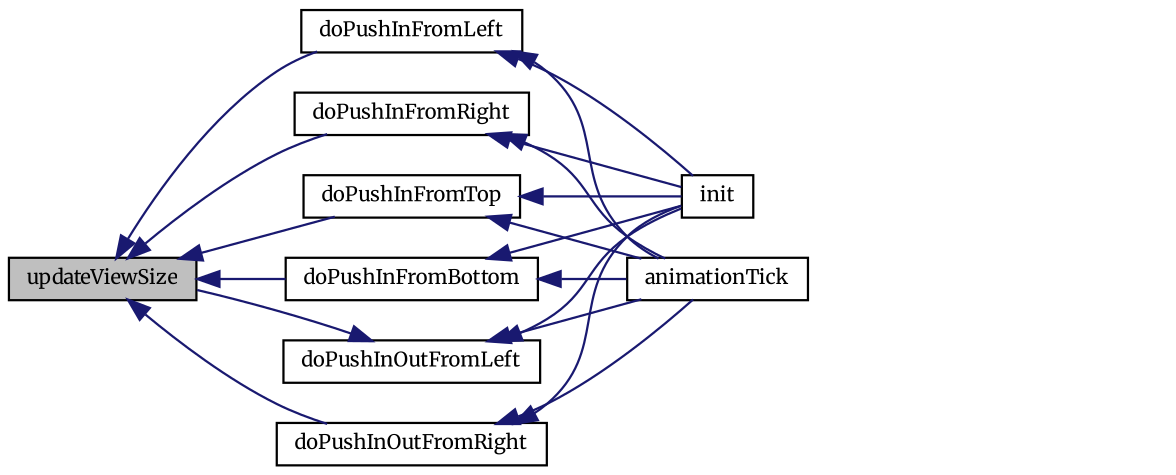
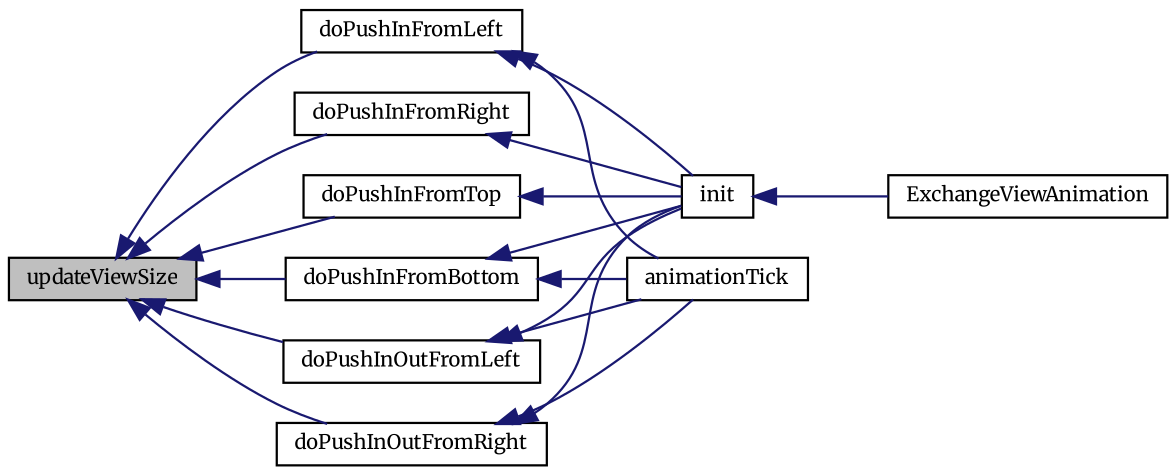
(580, 183) -> none
none -> (1028, 196)
(592, 245) -> none
(275, 310) -> (223, 326)
